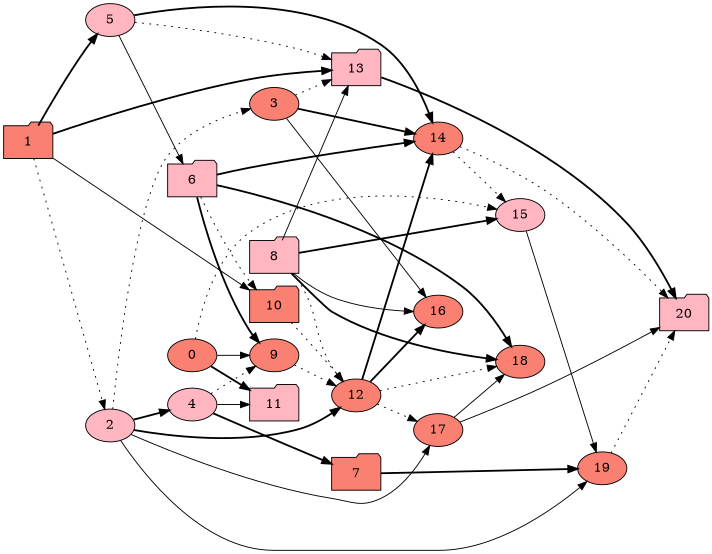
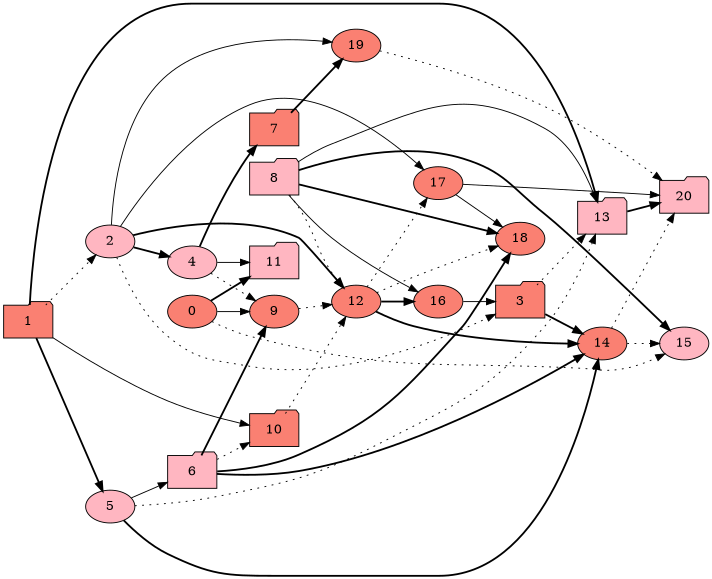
(274, 104) -> (520, 302)
(354, 204) -> (473, 302)
(560, 337) -> none
